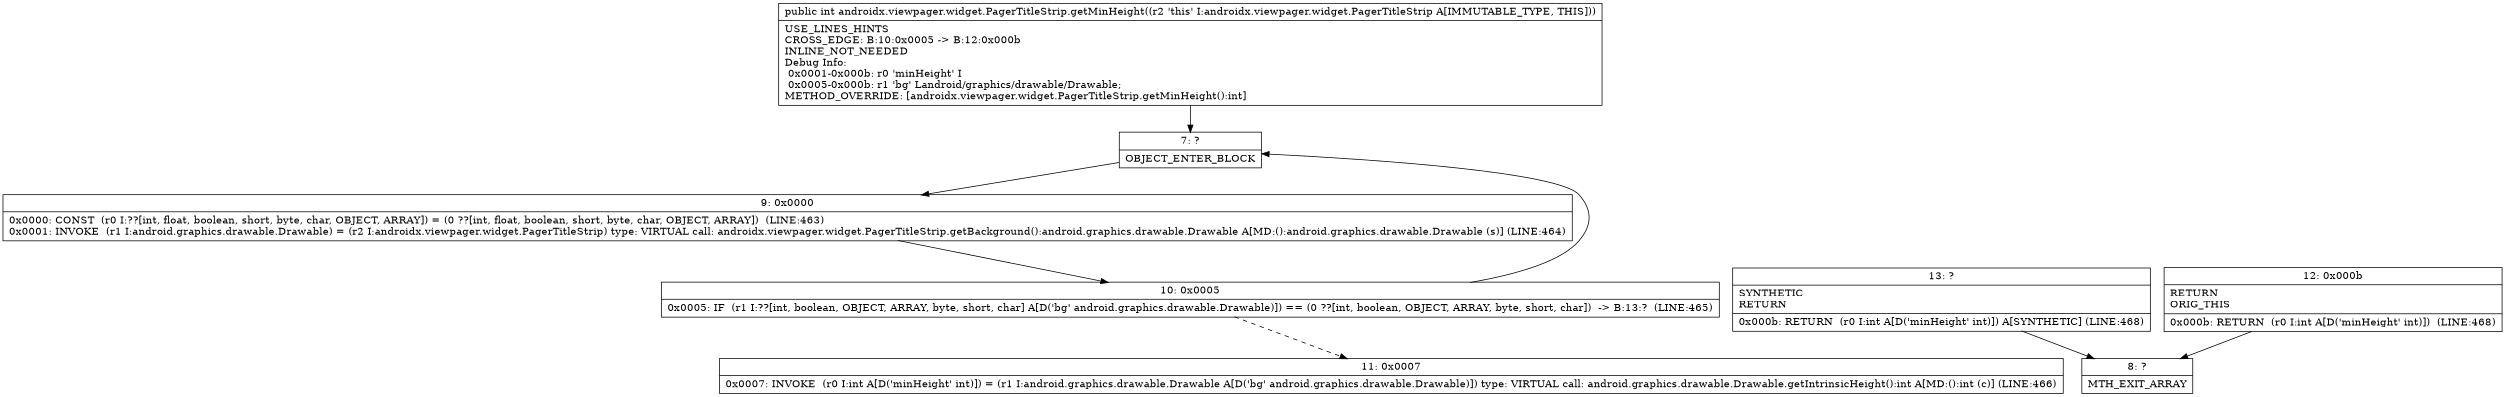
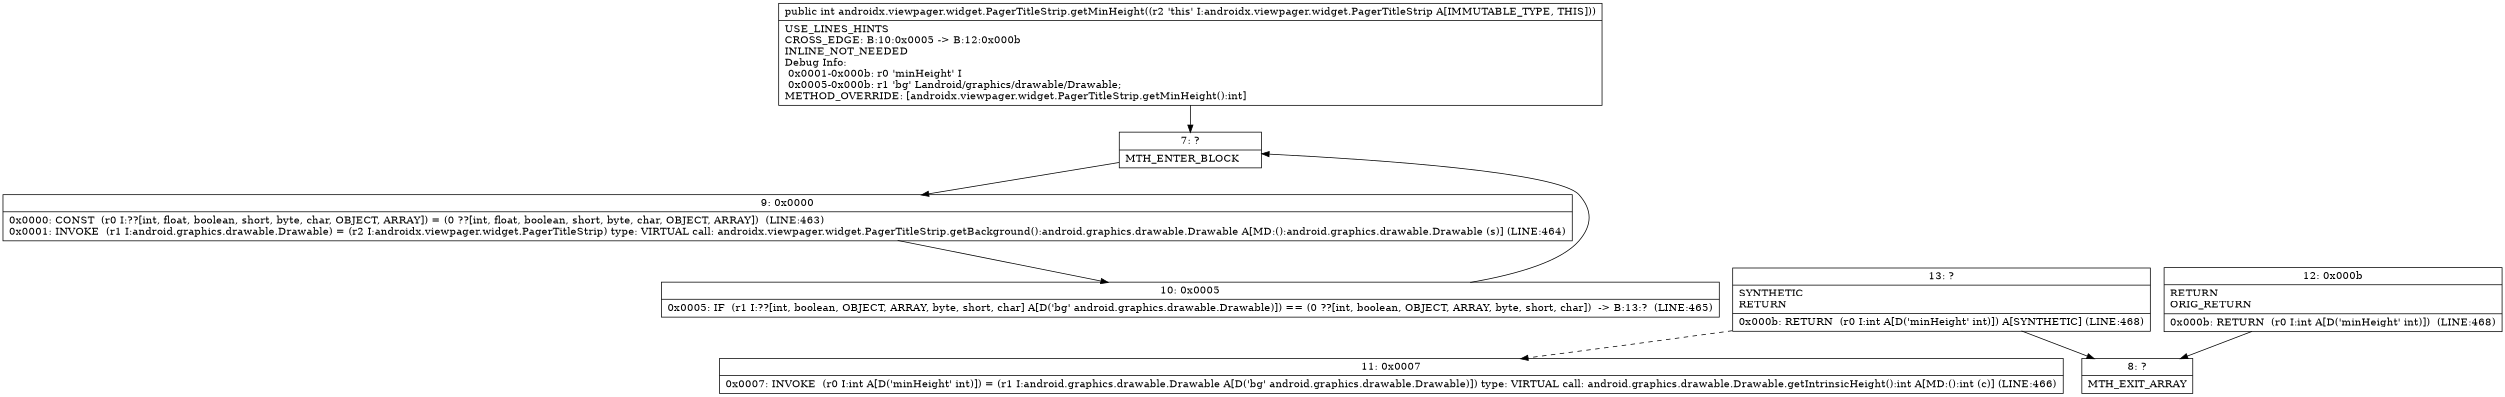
(1190, 159) -> (1183, 159)
(2201, 304) -> (2211, 304)
(1287, 336) -> (1630, 344)
